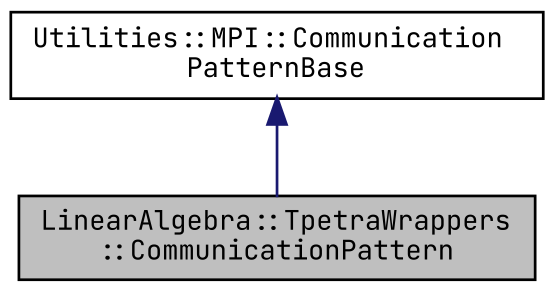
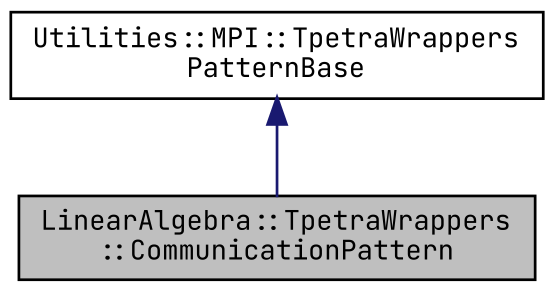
(277, 55) -> (277, 55)
